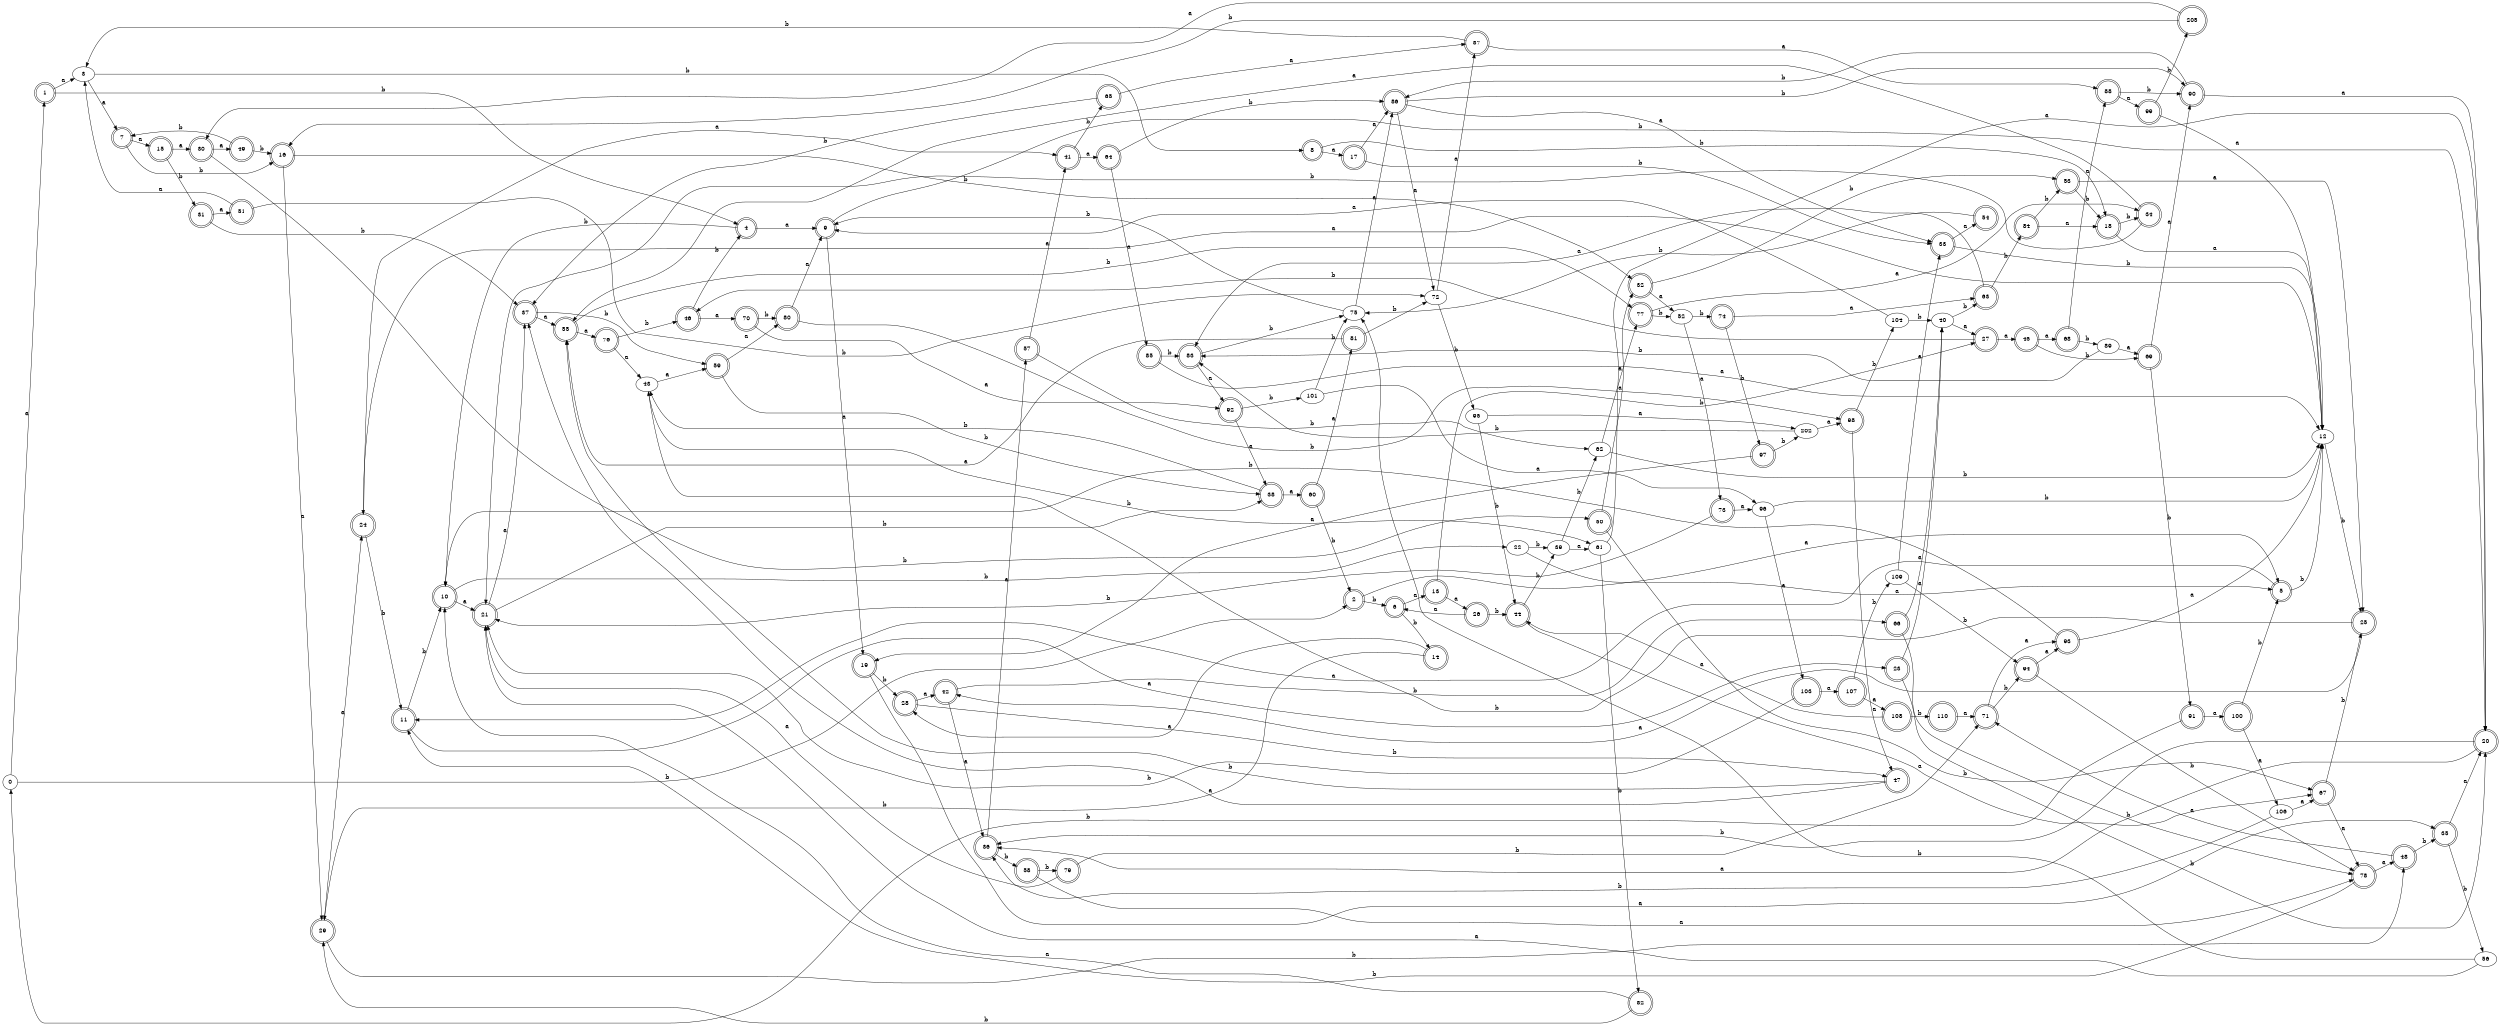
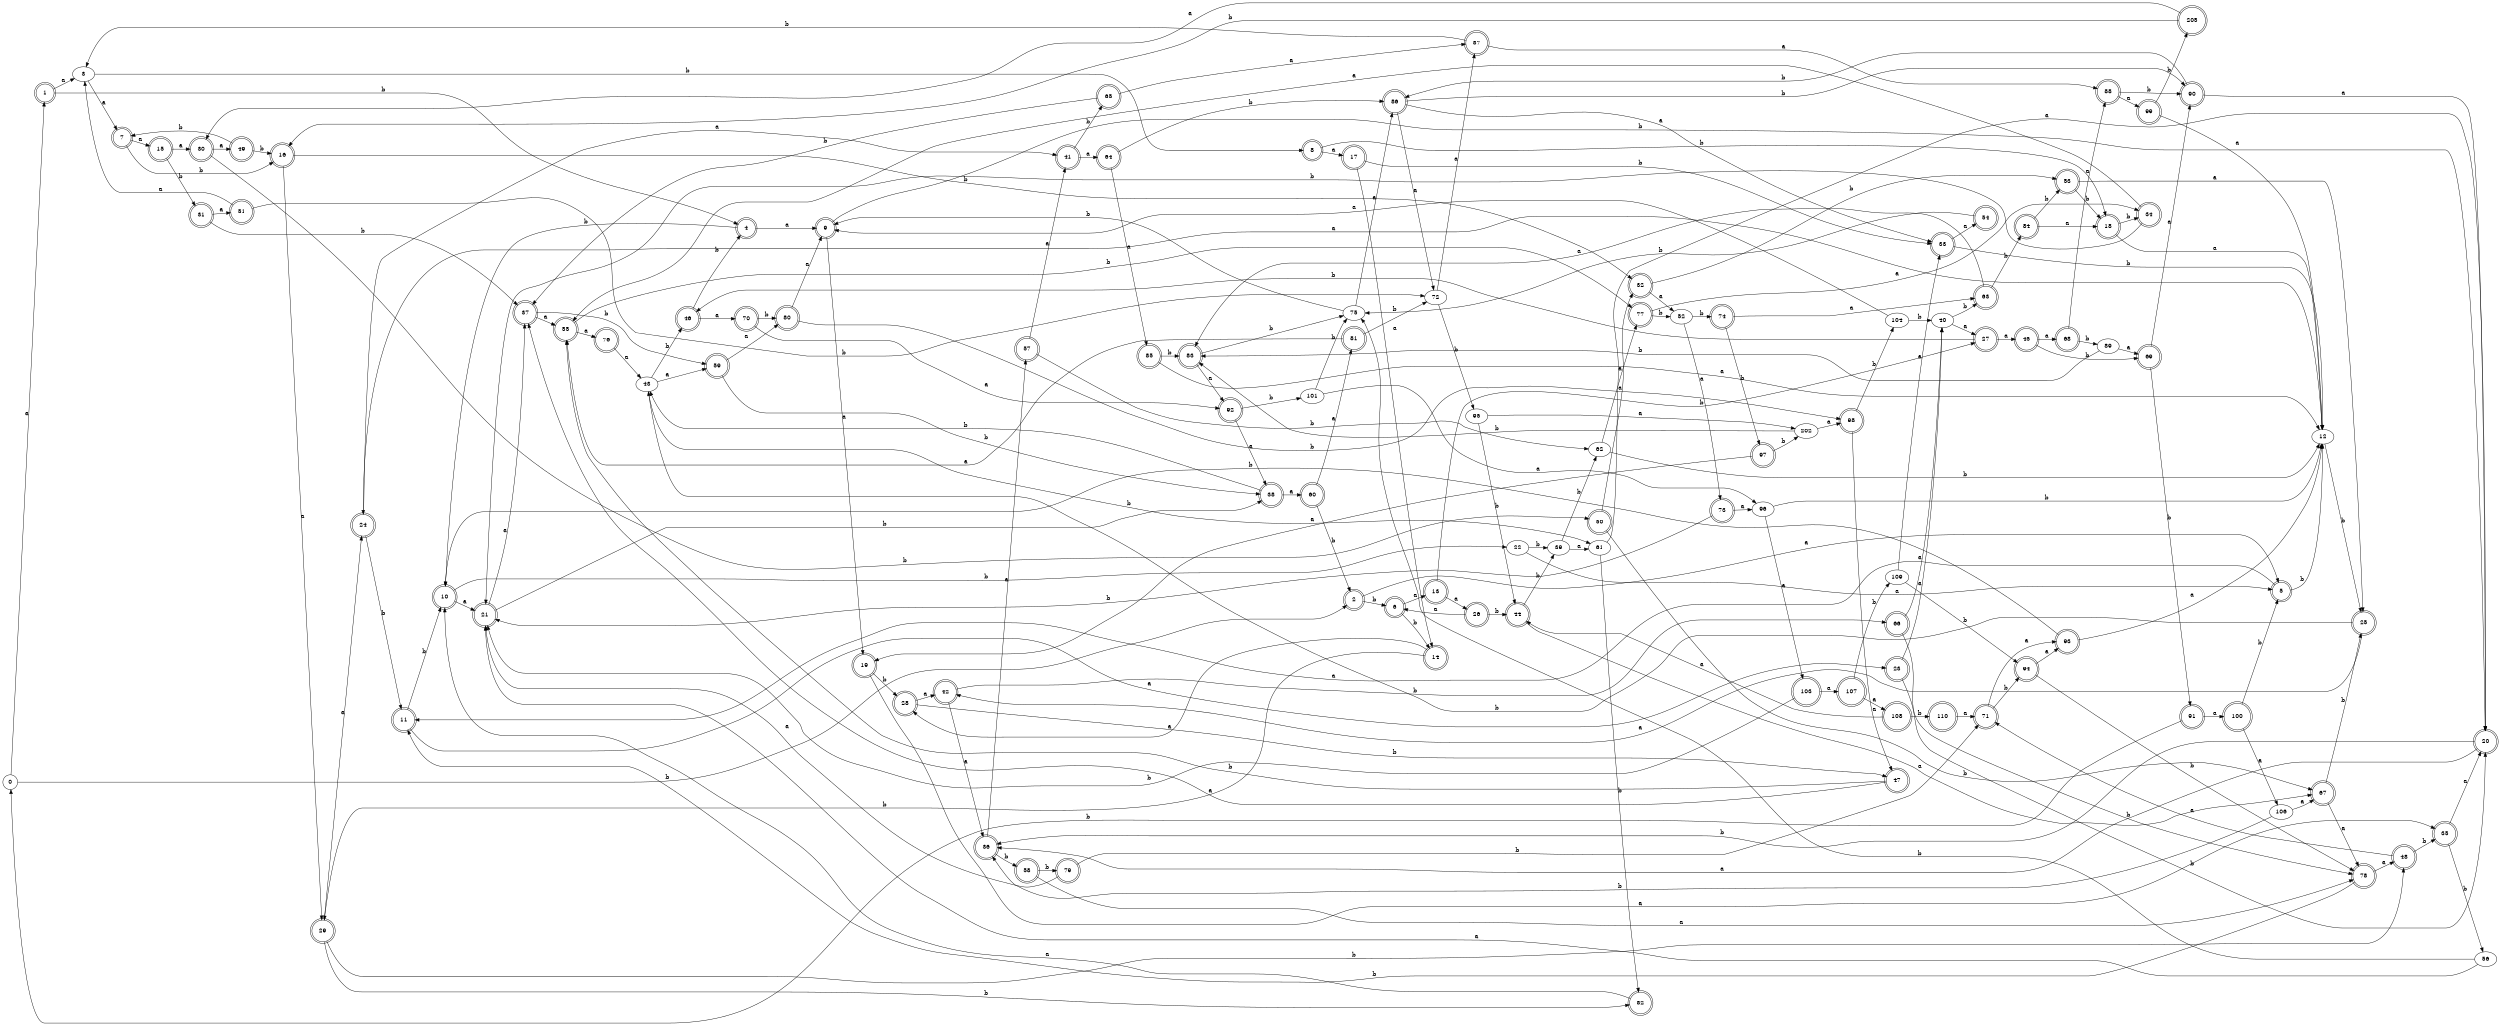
(1373, 131) -> (1394, 406)
(645, 330) -> (667, 352)
(958, 1023) -> (960, 996)
